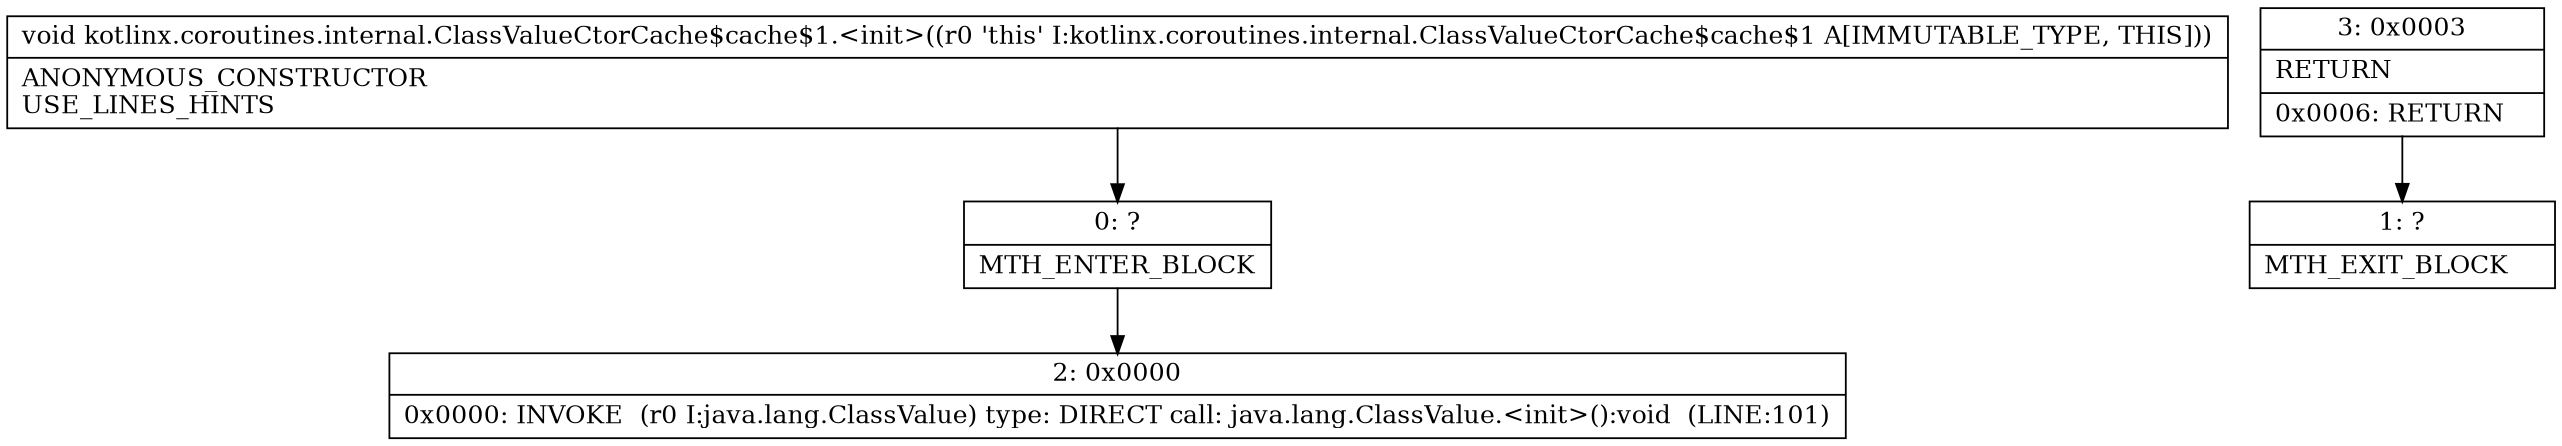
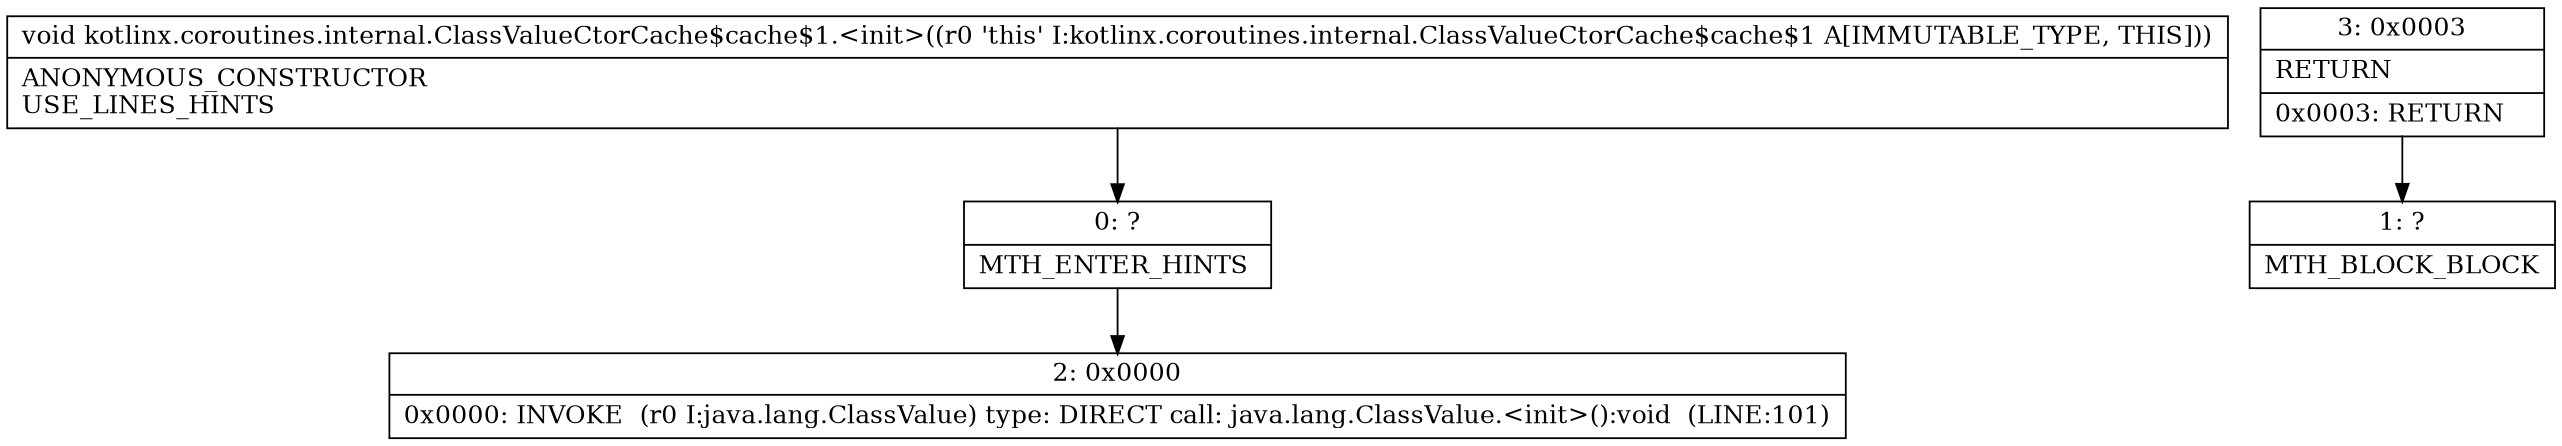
(2402, 114) -> (2402, 114)
(1118, 266) -> (1114, 266)
(2387, 266) -> (2402, 266)
